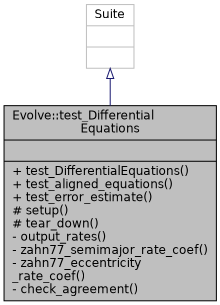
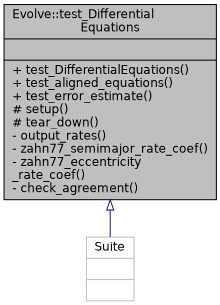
(110, 92) -> (110, 224)
